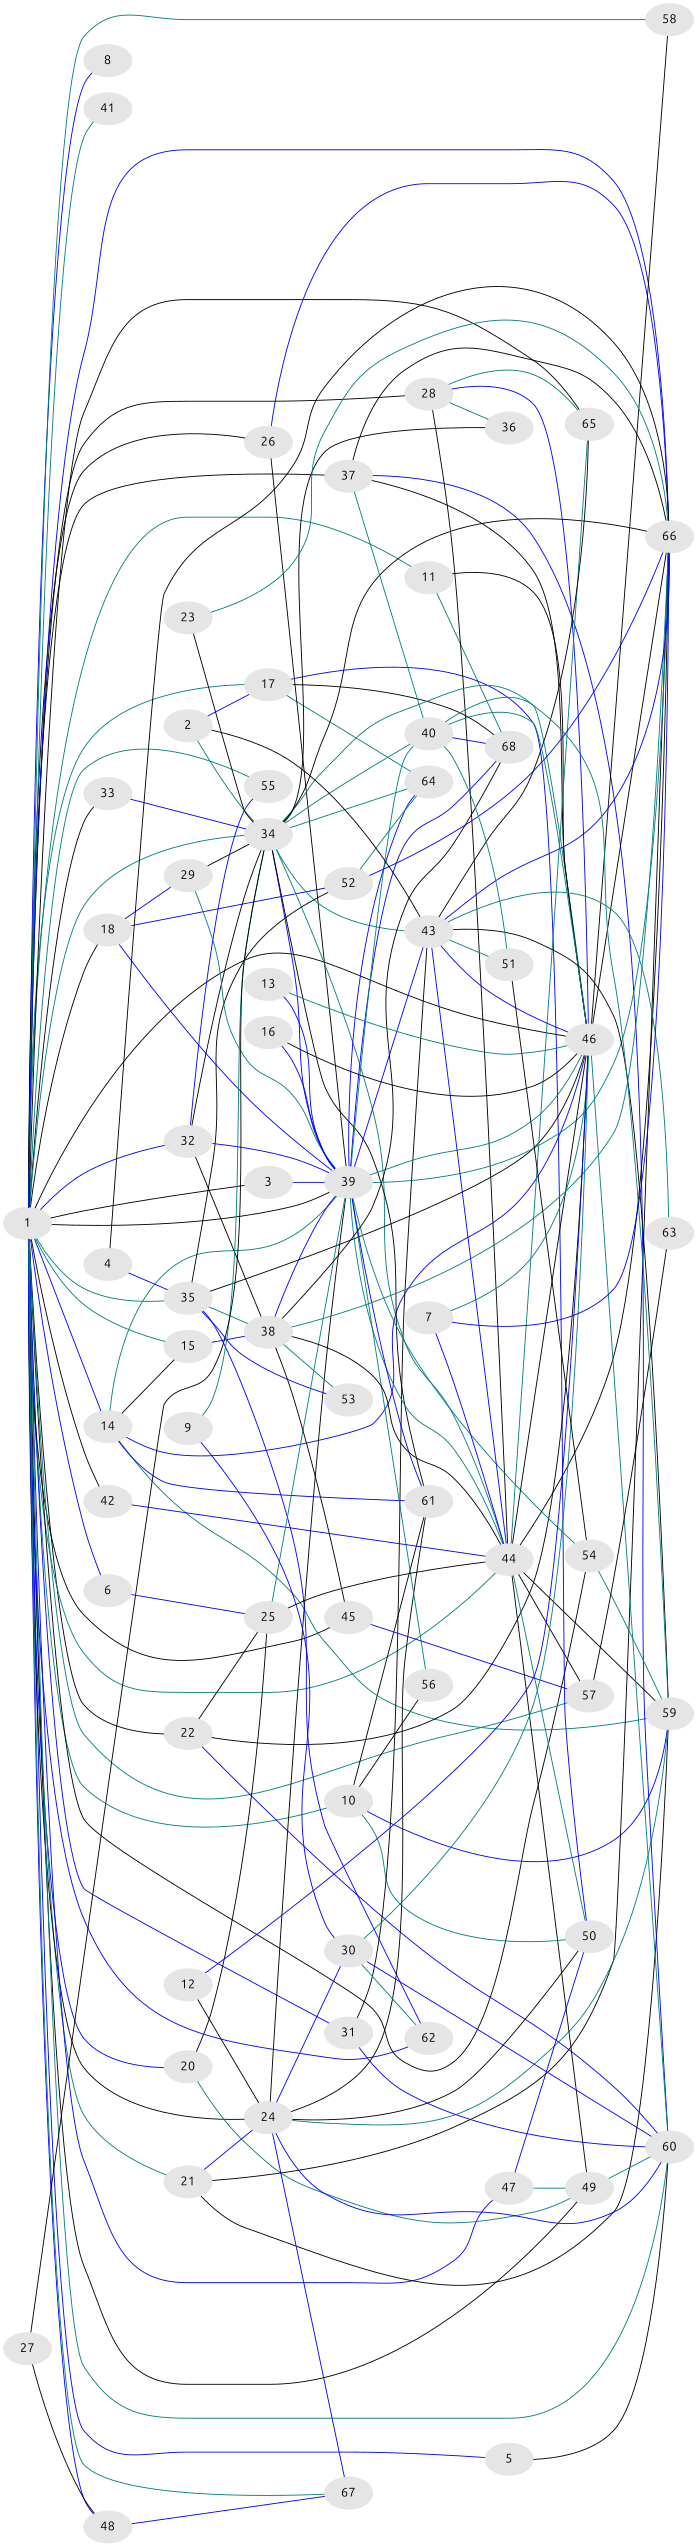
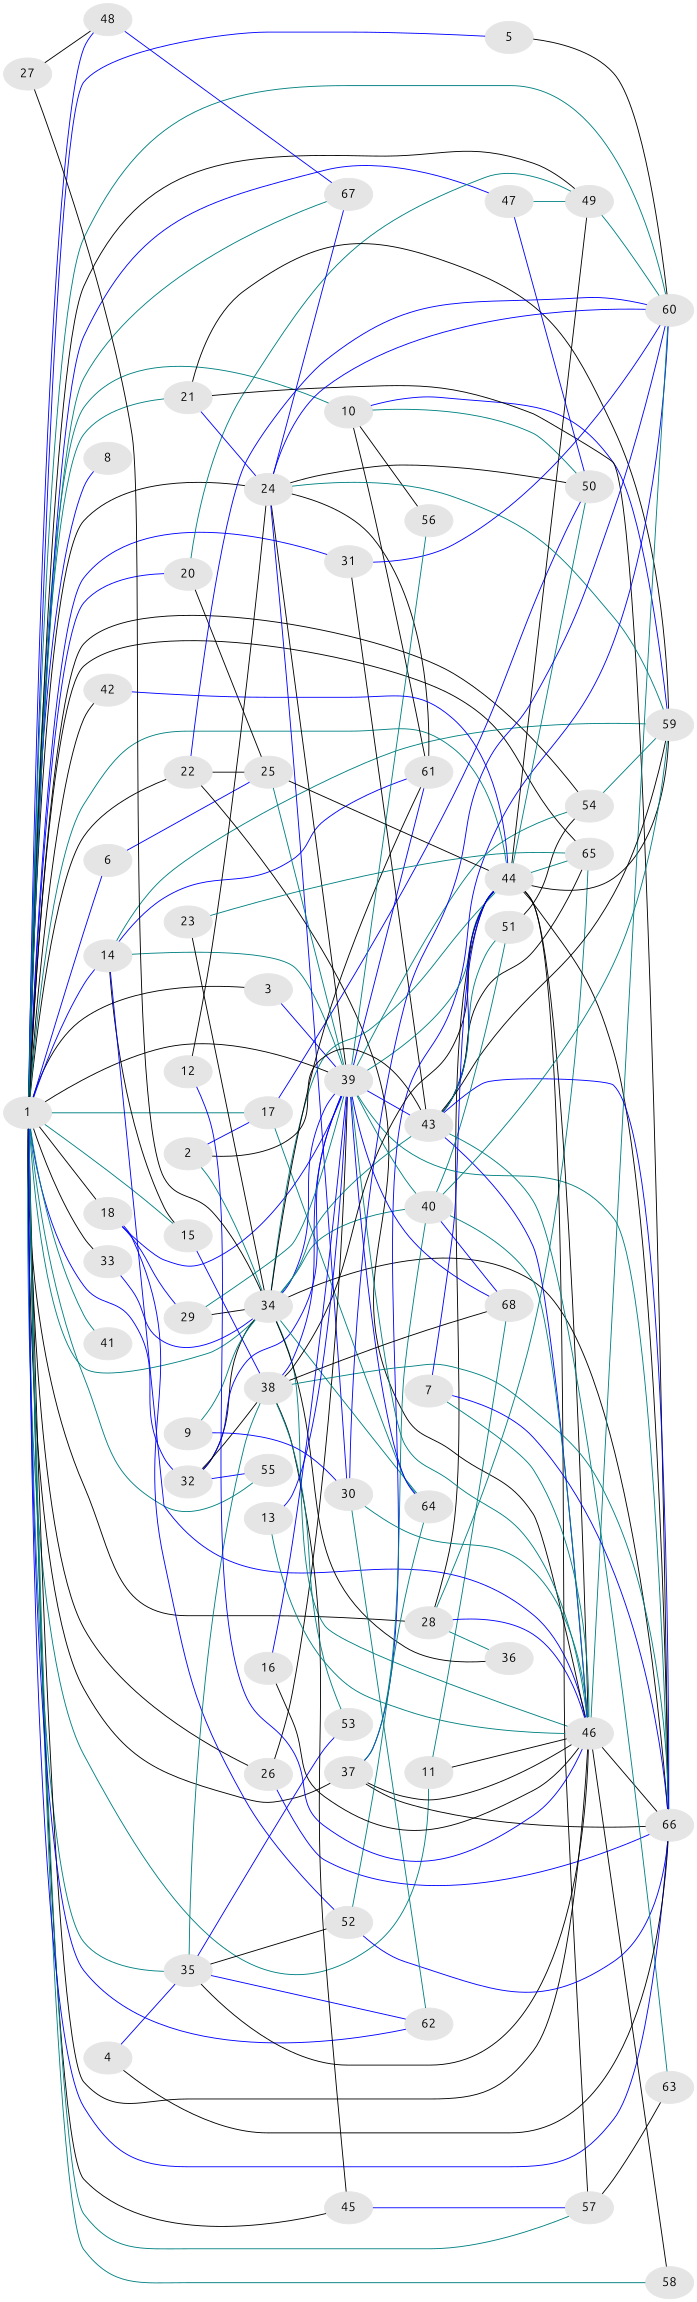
(421, 341) -> (368, 875)
(398, 695) -> none
